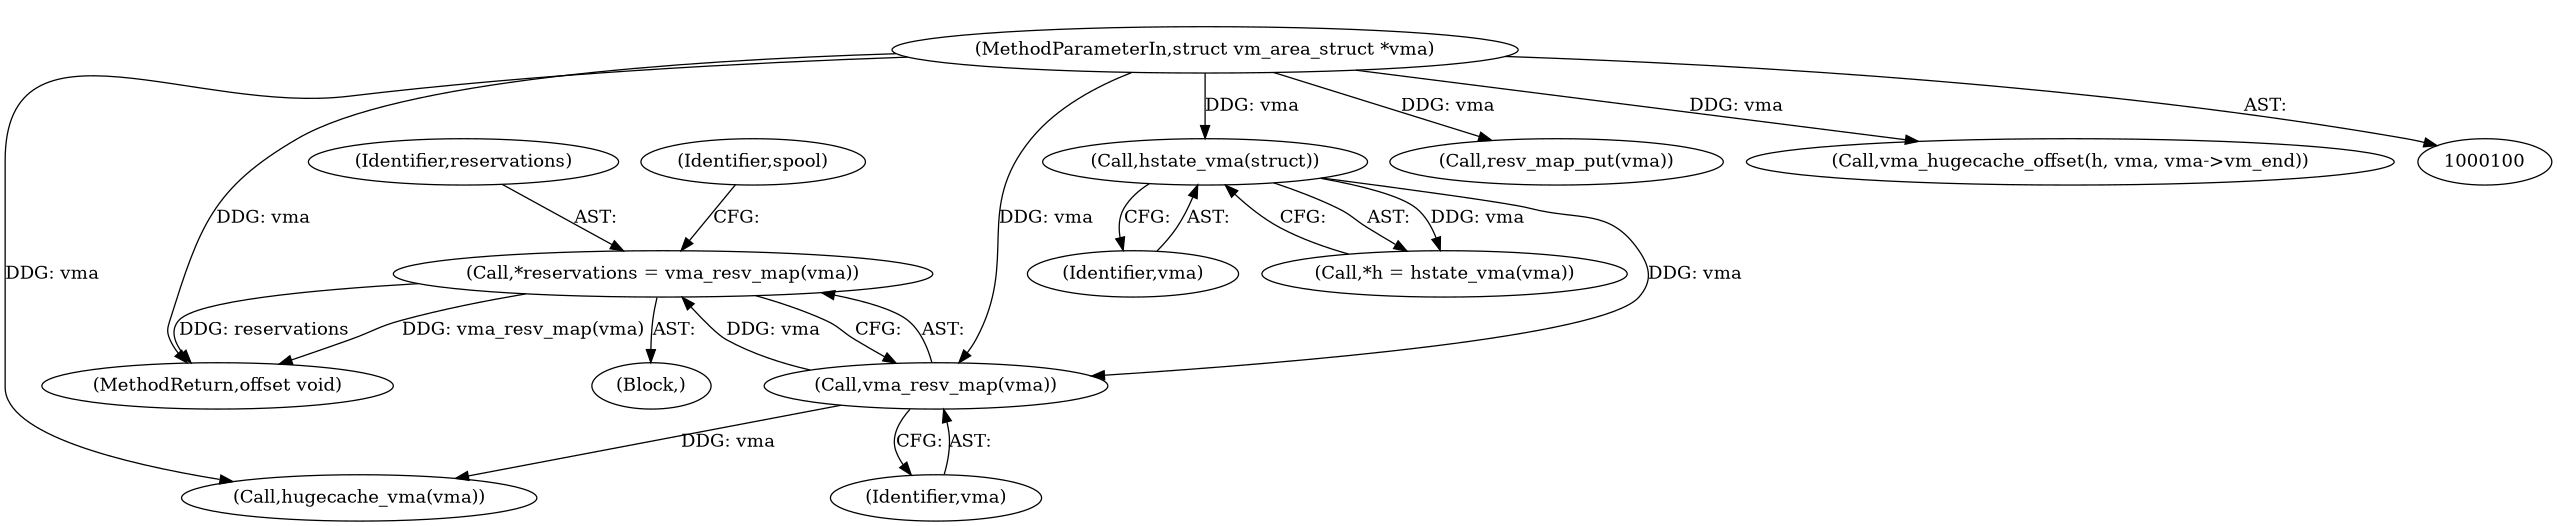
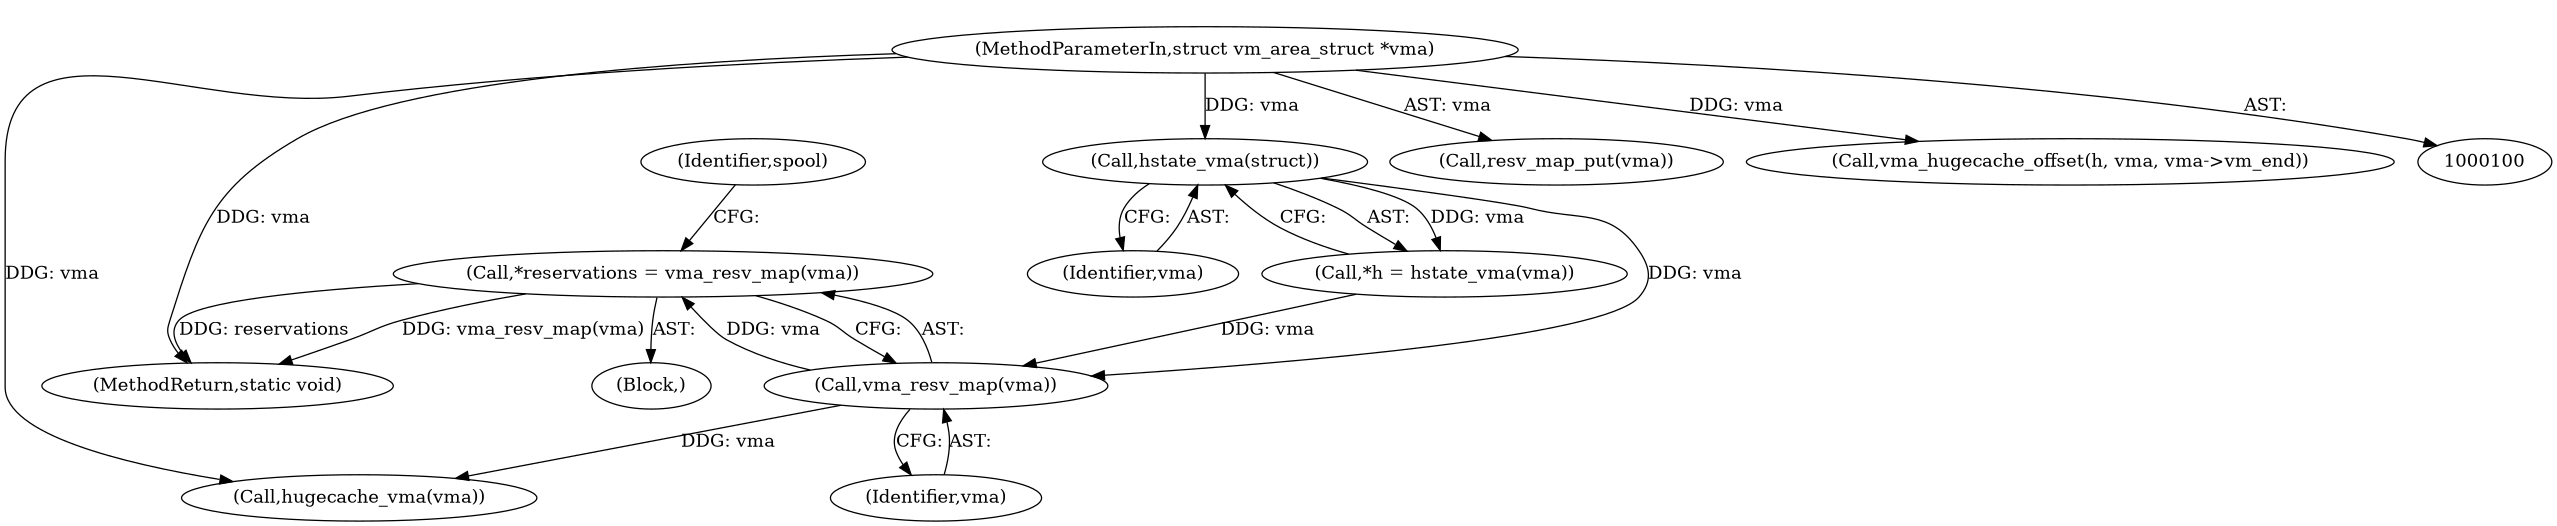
(1448, 106) -> (1448, 106)
(464, 162) -> none
(1006, 185) -> (1196, 329)
(218, 386) -> (218, 386)
